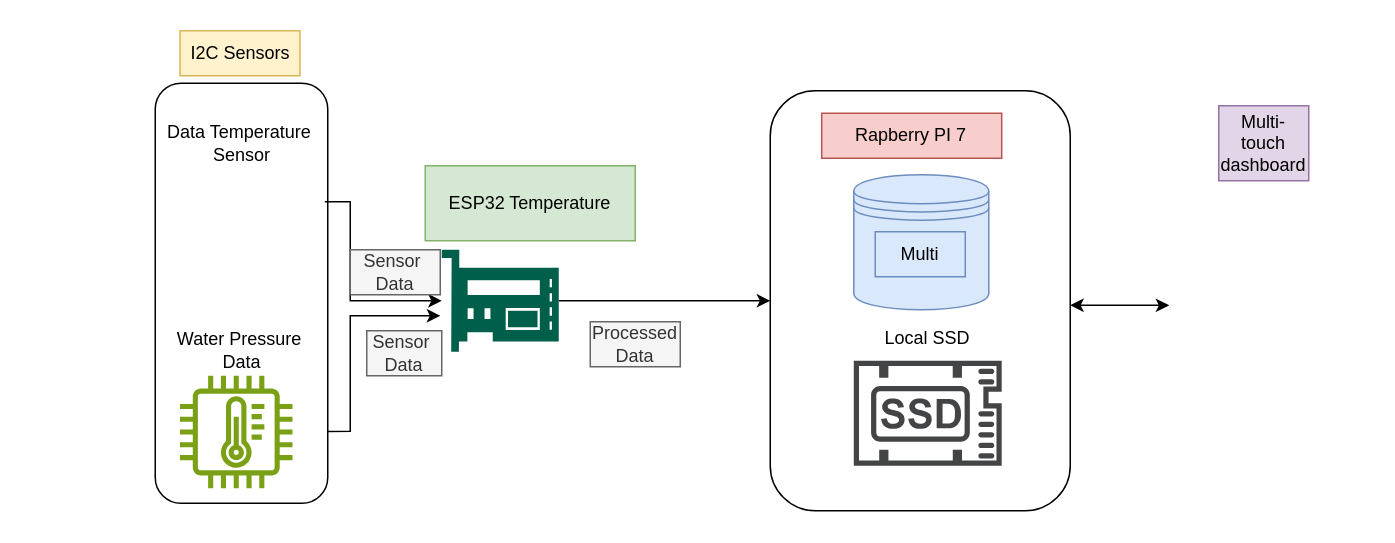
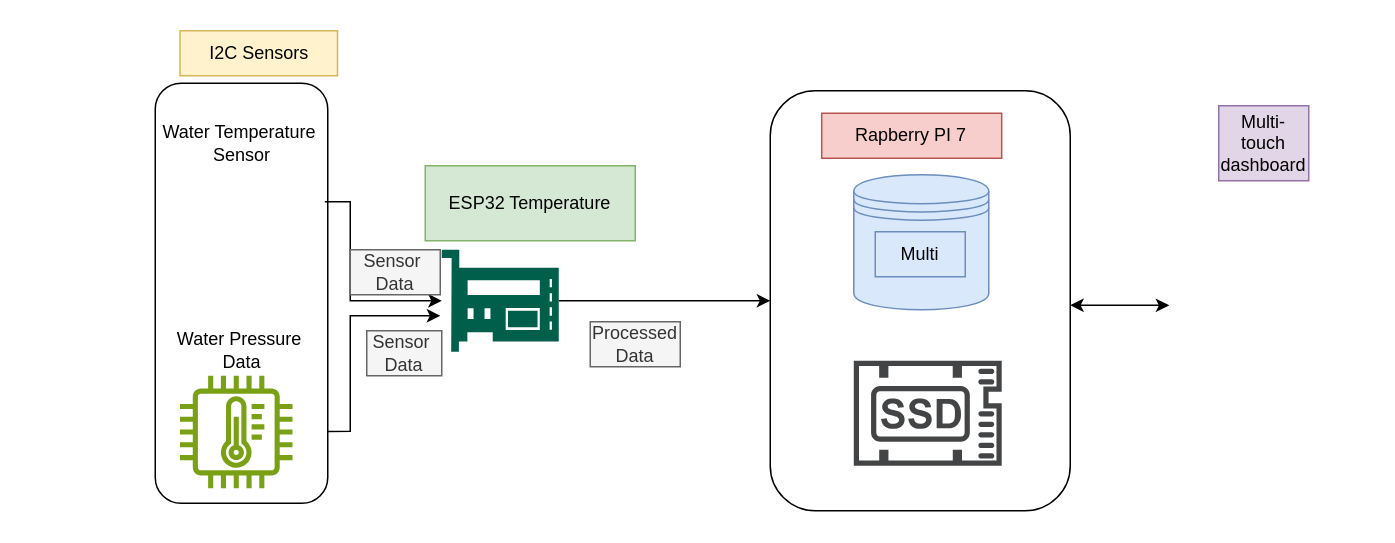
(240, 53) -> (259, 53)
(242, 143) -> (242, 143)
(928, 338) -> none
